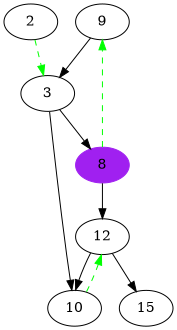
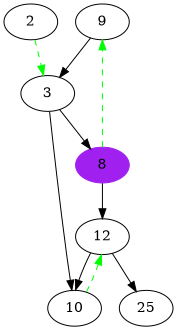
(146, 308) -> (146, 308)
